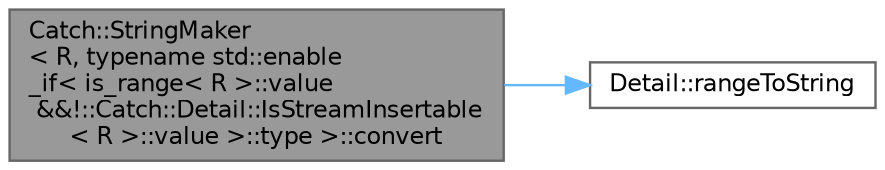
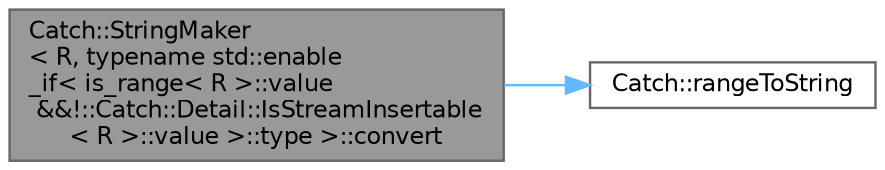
(733, 85) -> (733, 85)
